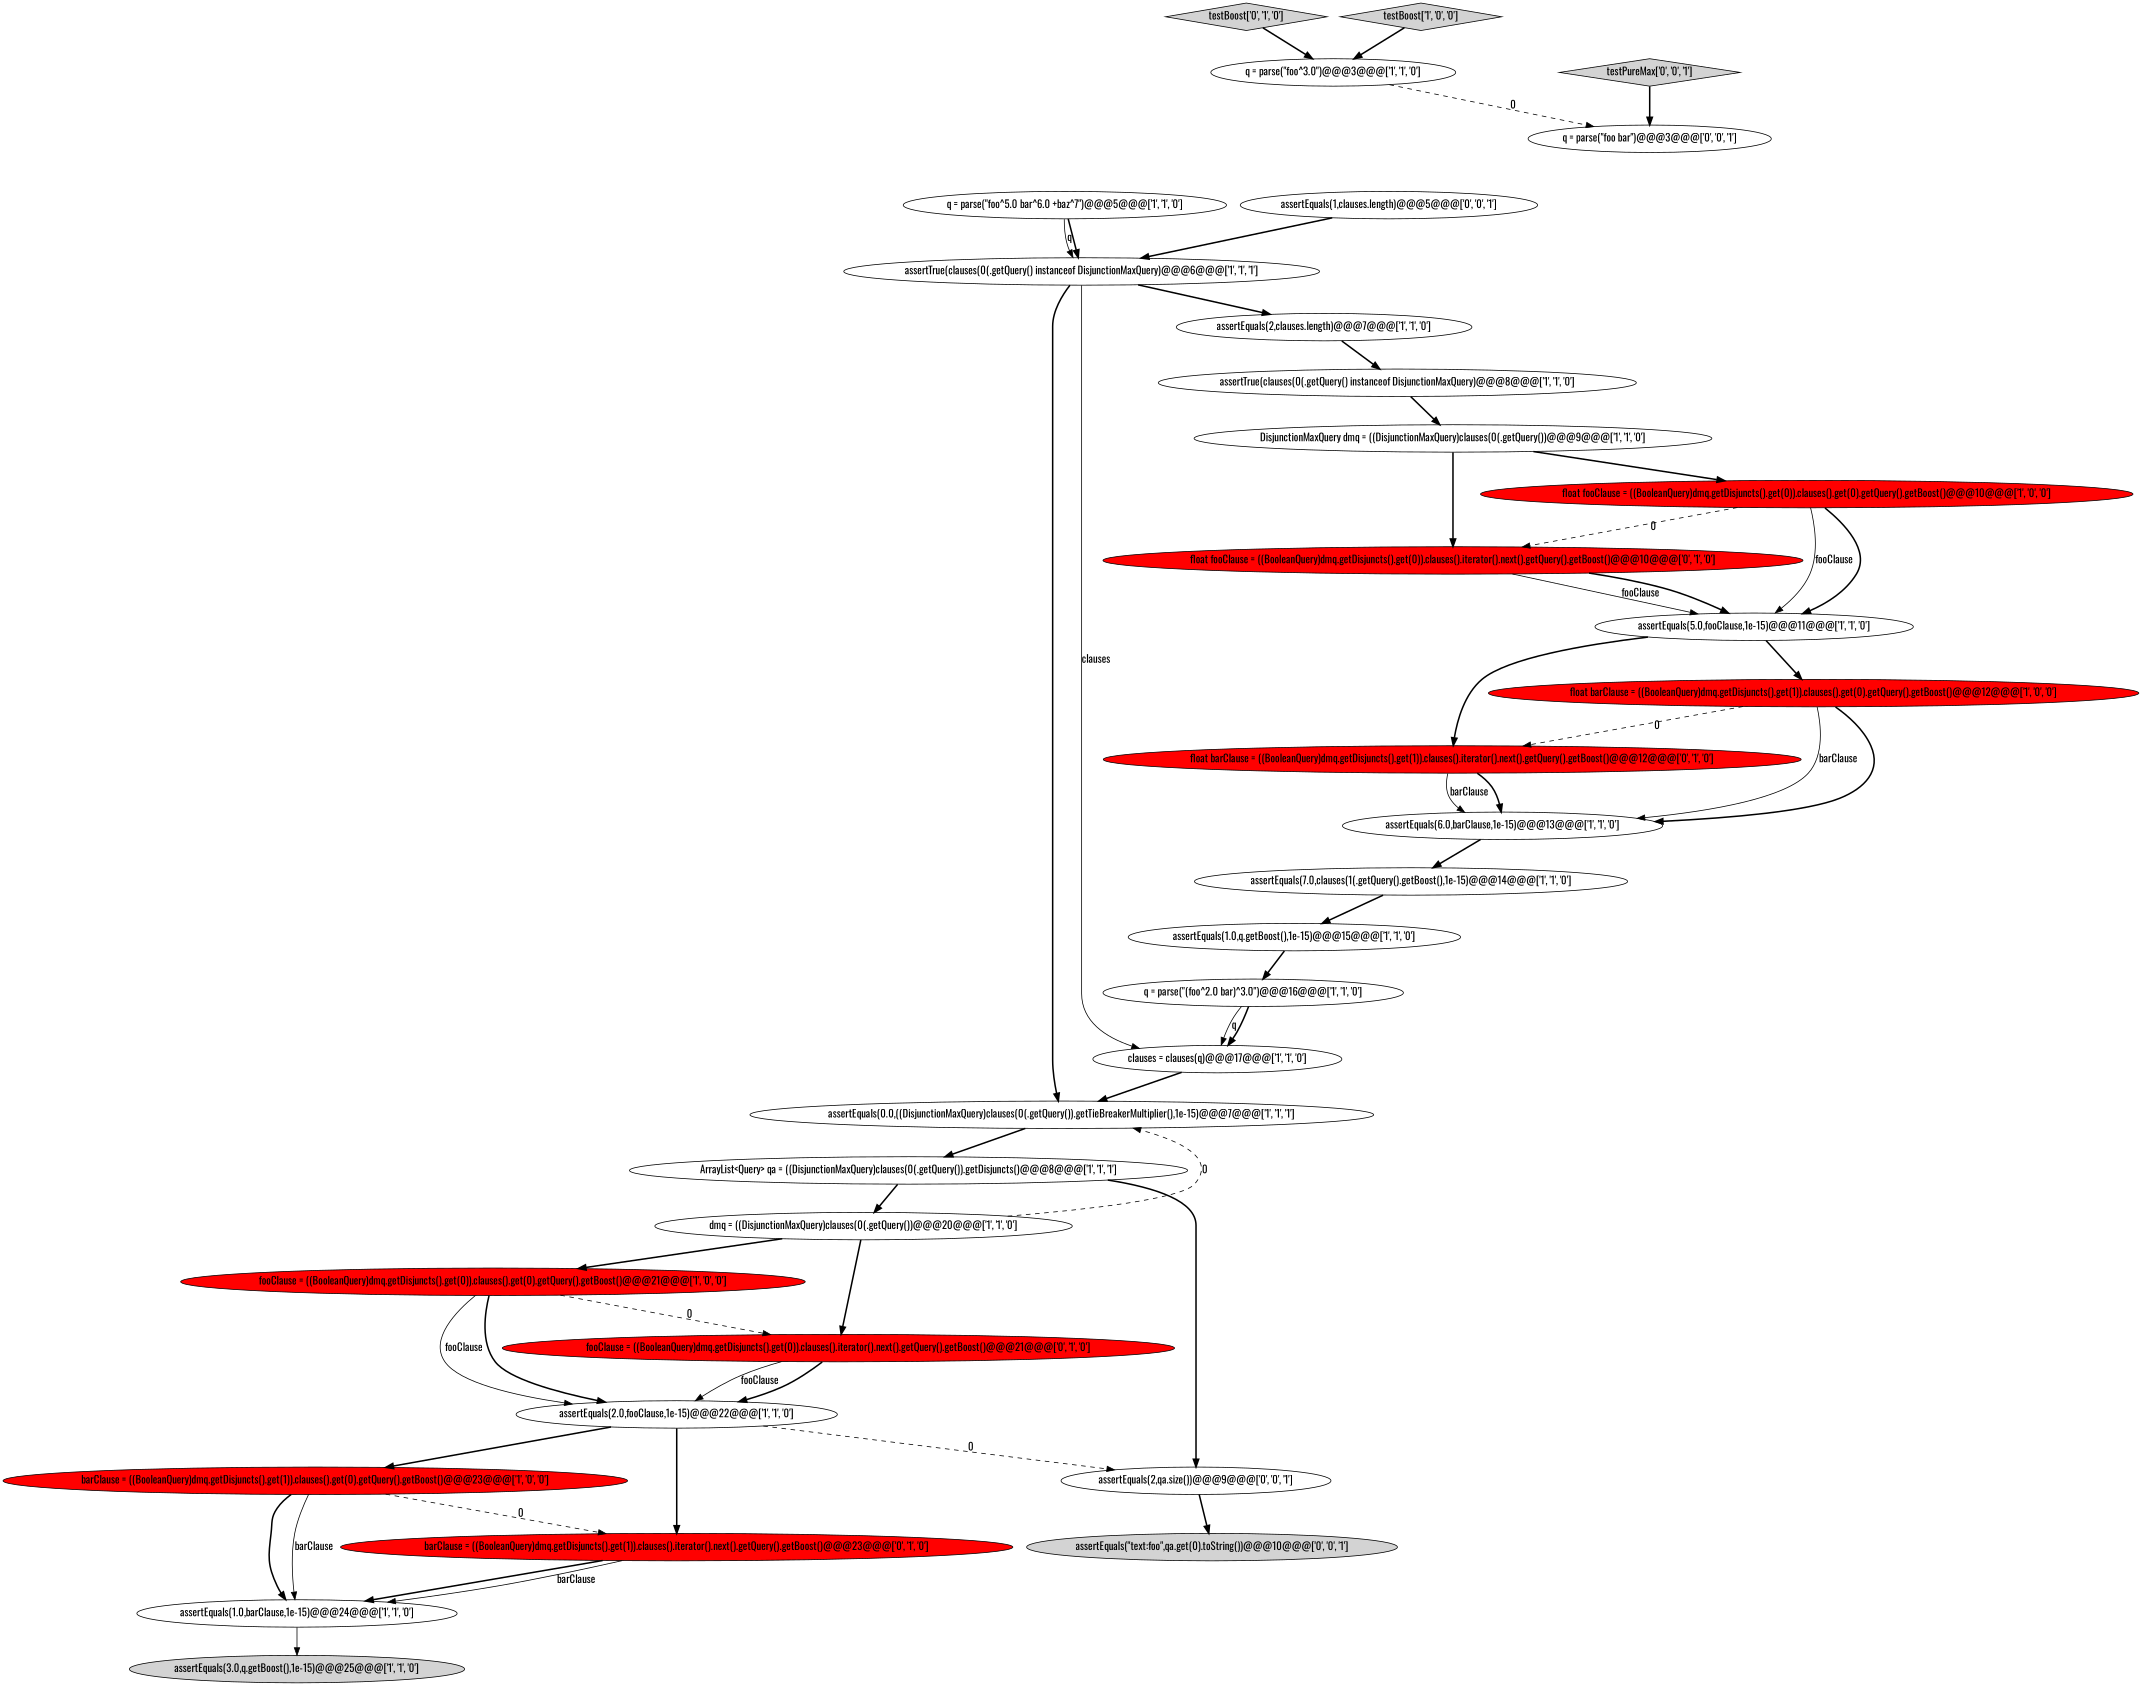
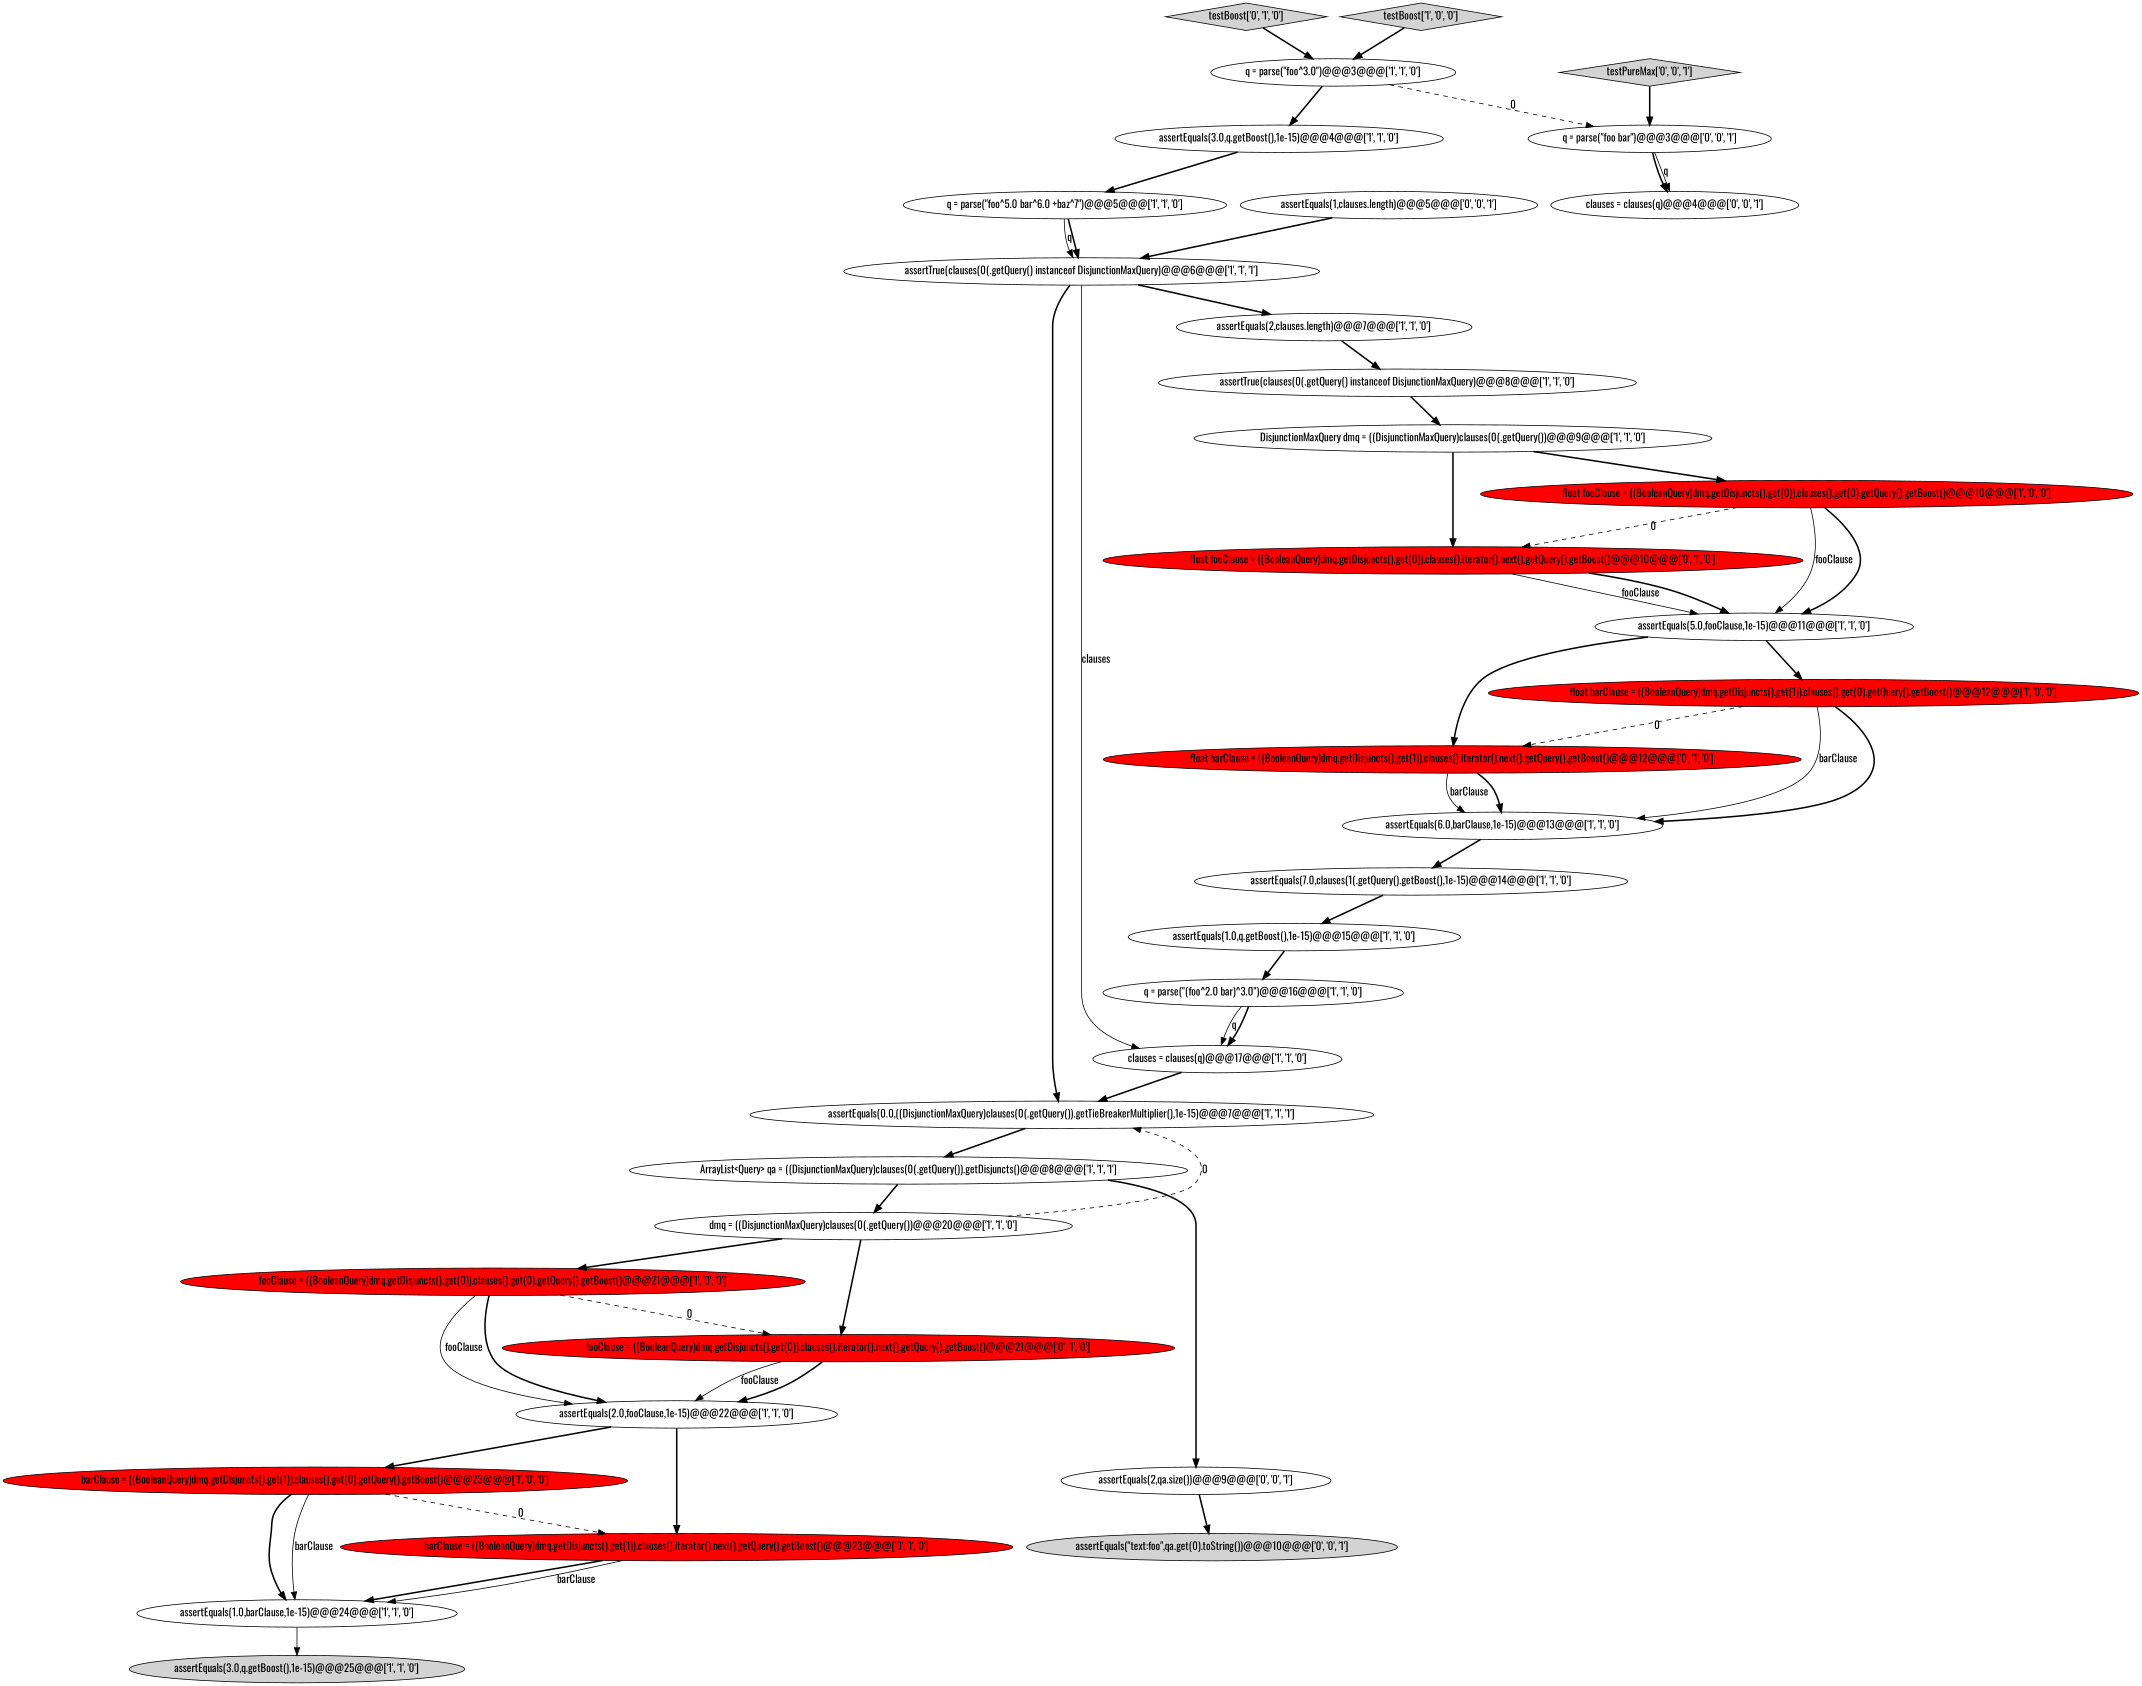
none -> (1279, 139)
none -> (1675, 205)
(935, 1447) -> none
